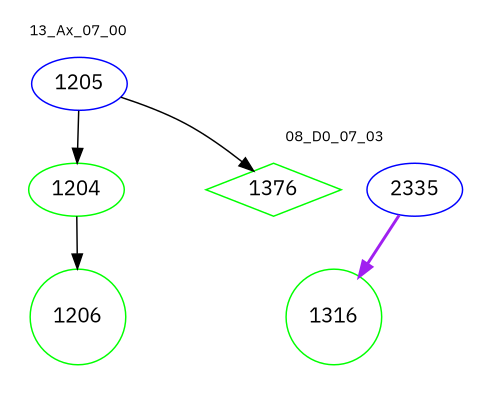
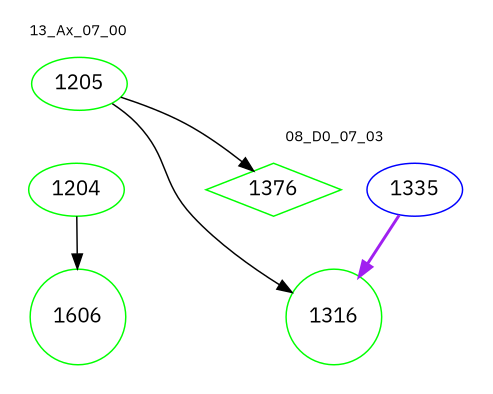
(79, 84) -> (79, 84)
(78, 130) -> (183, 205)
(415, 190) -> (415, 190)
(78, 317) -> (78, 317)
